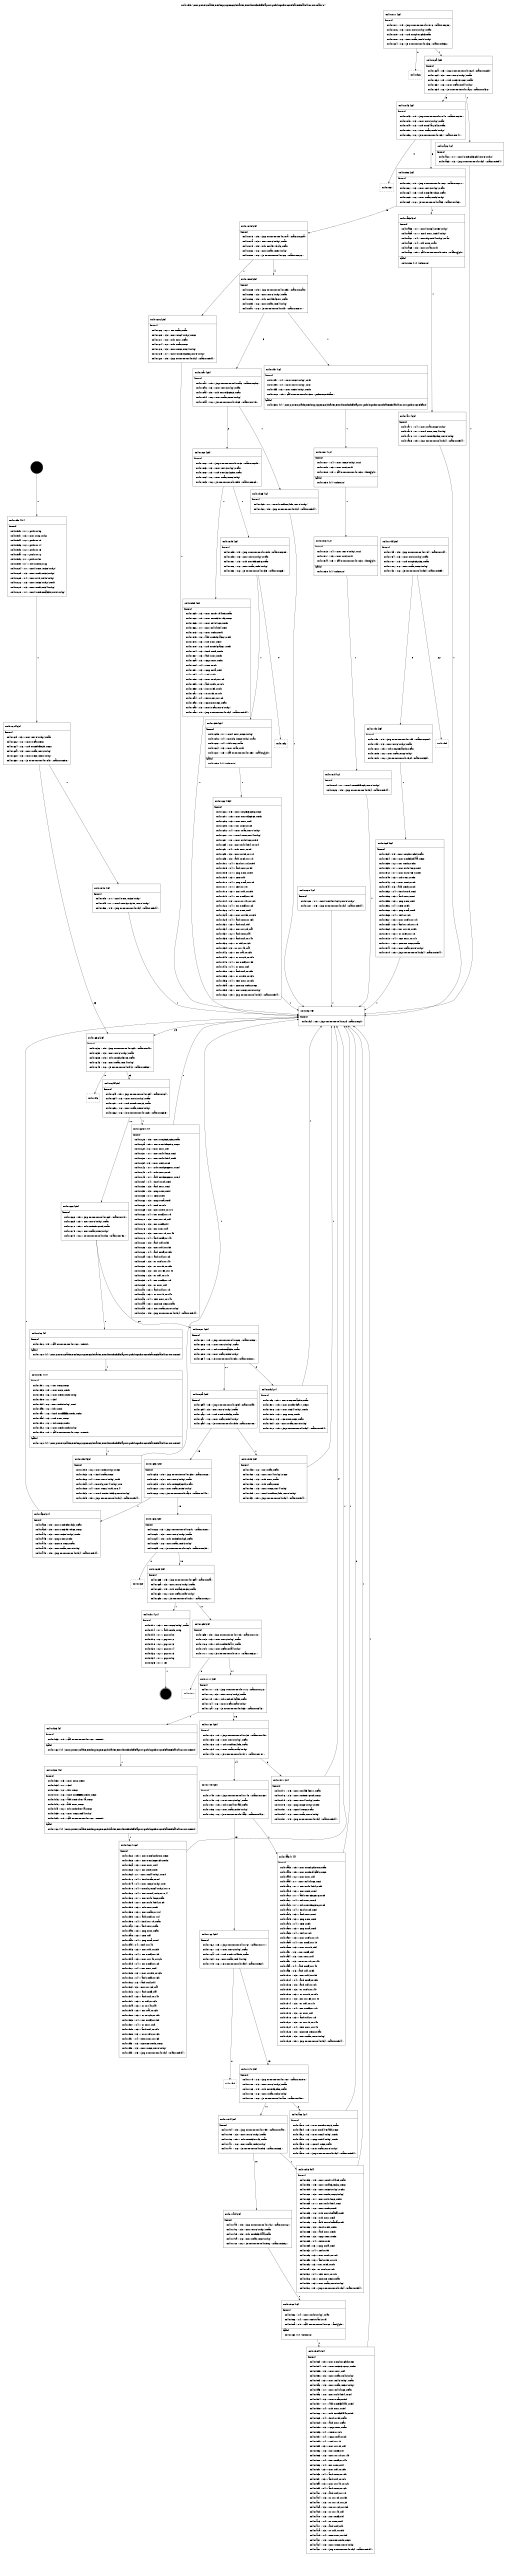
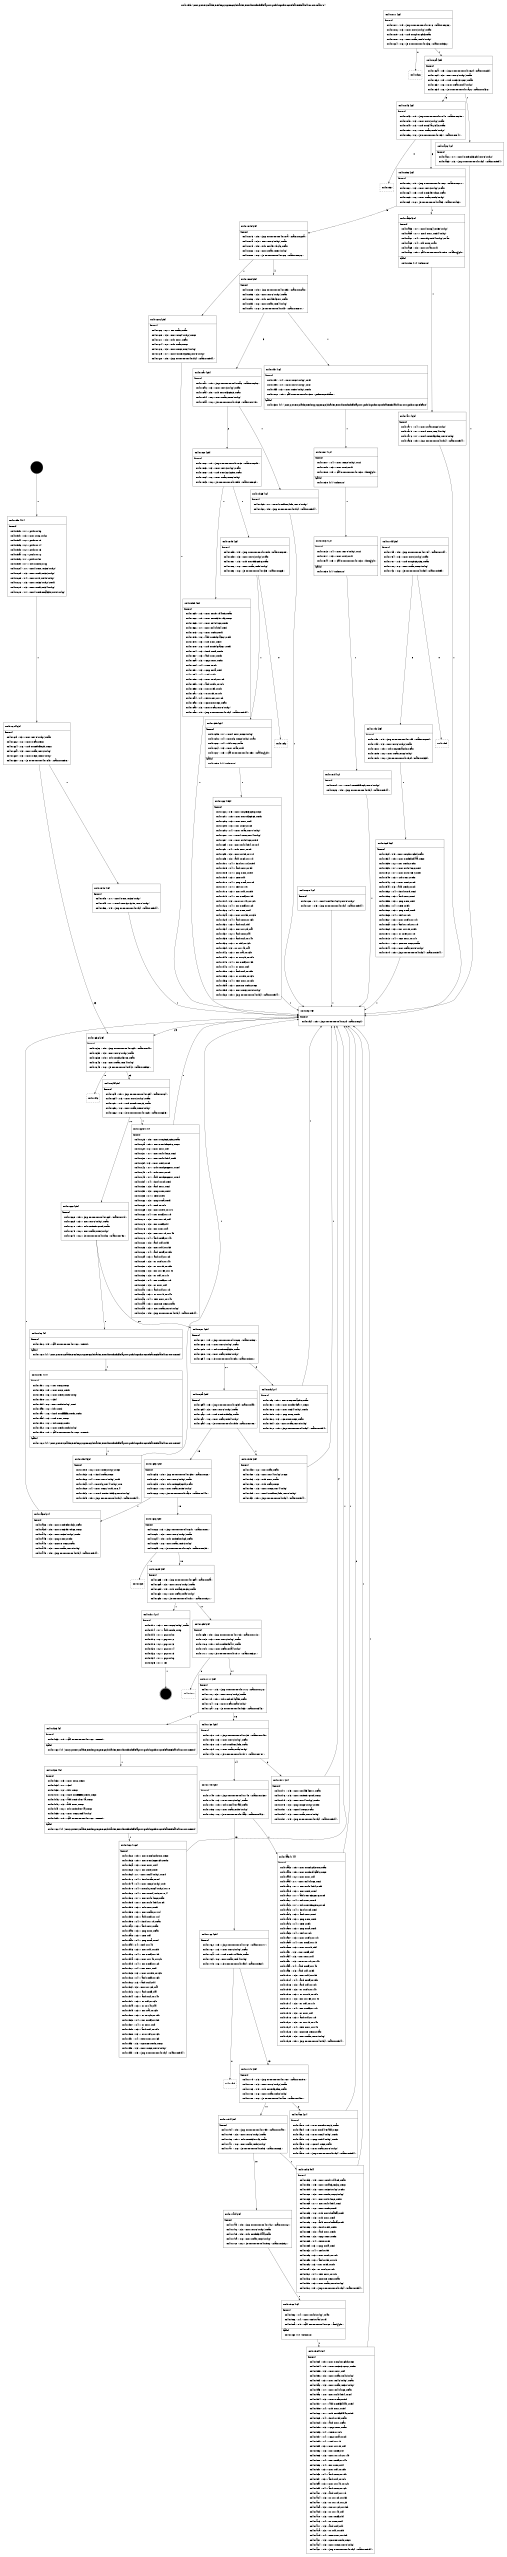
(439, 658) -> (439, 658)
